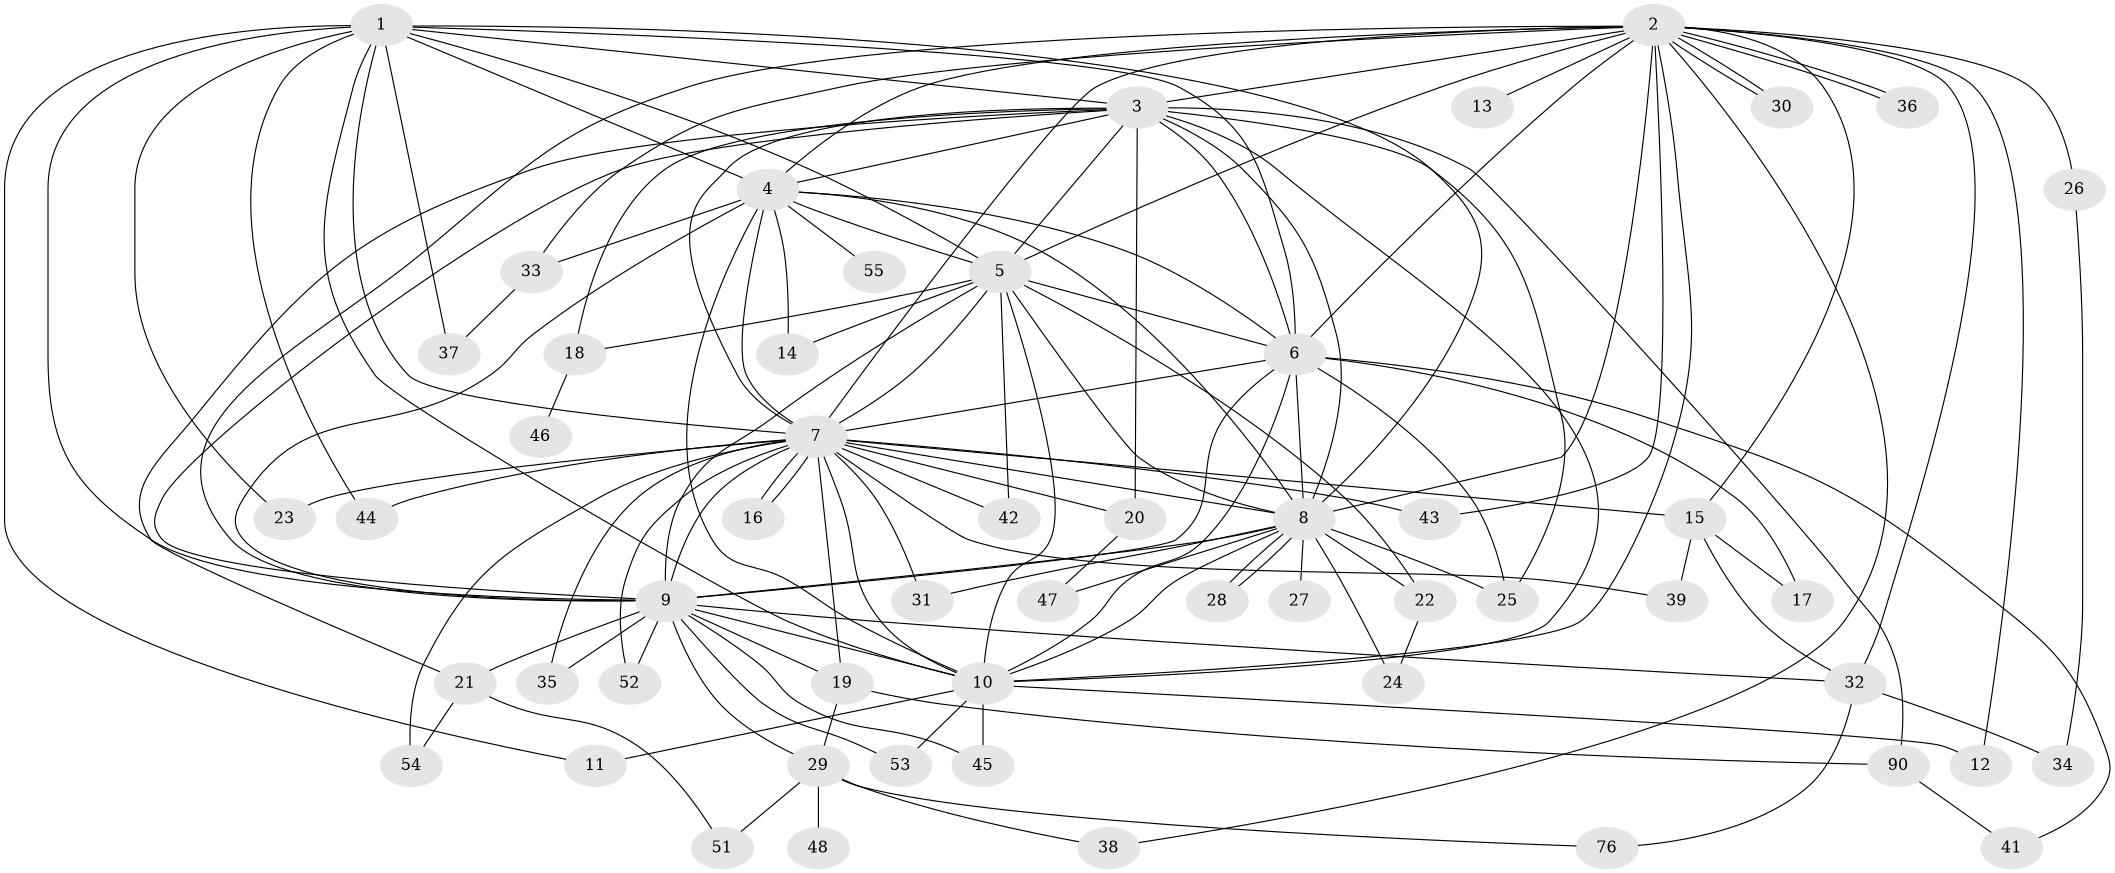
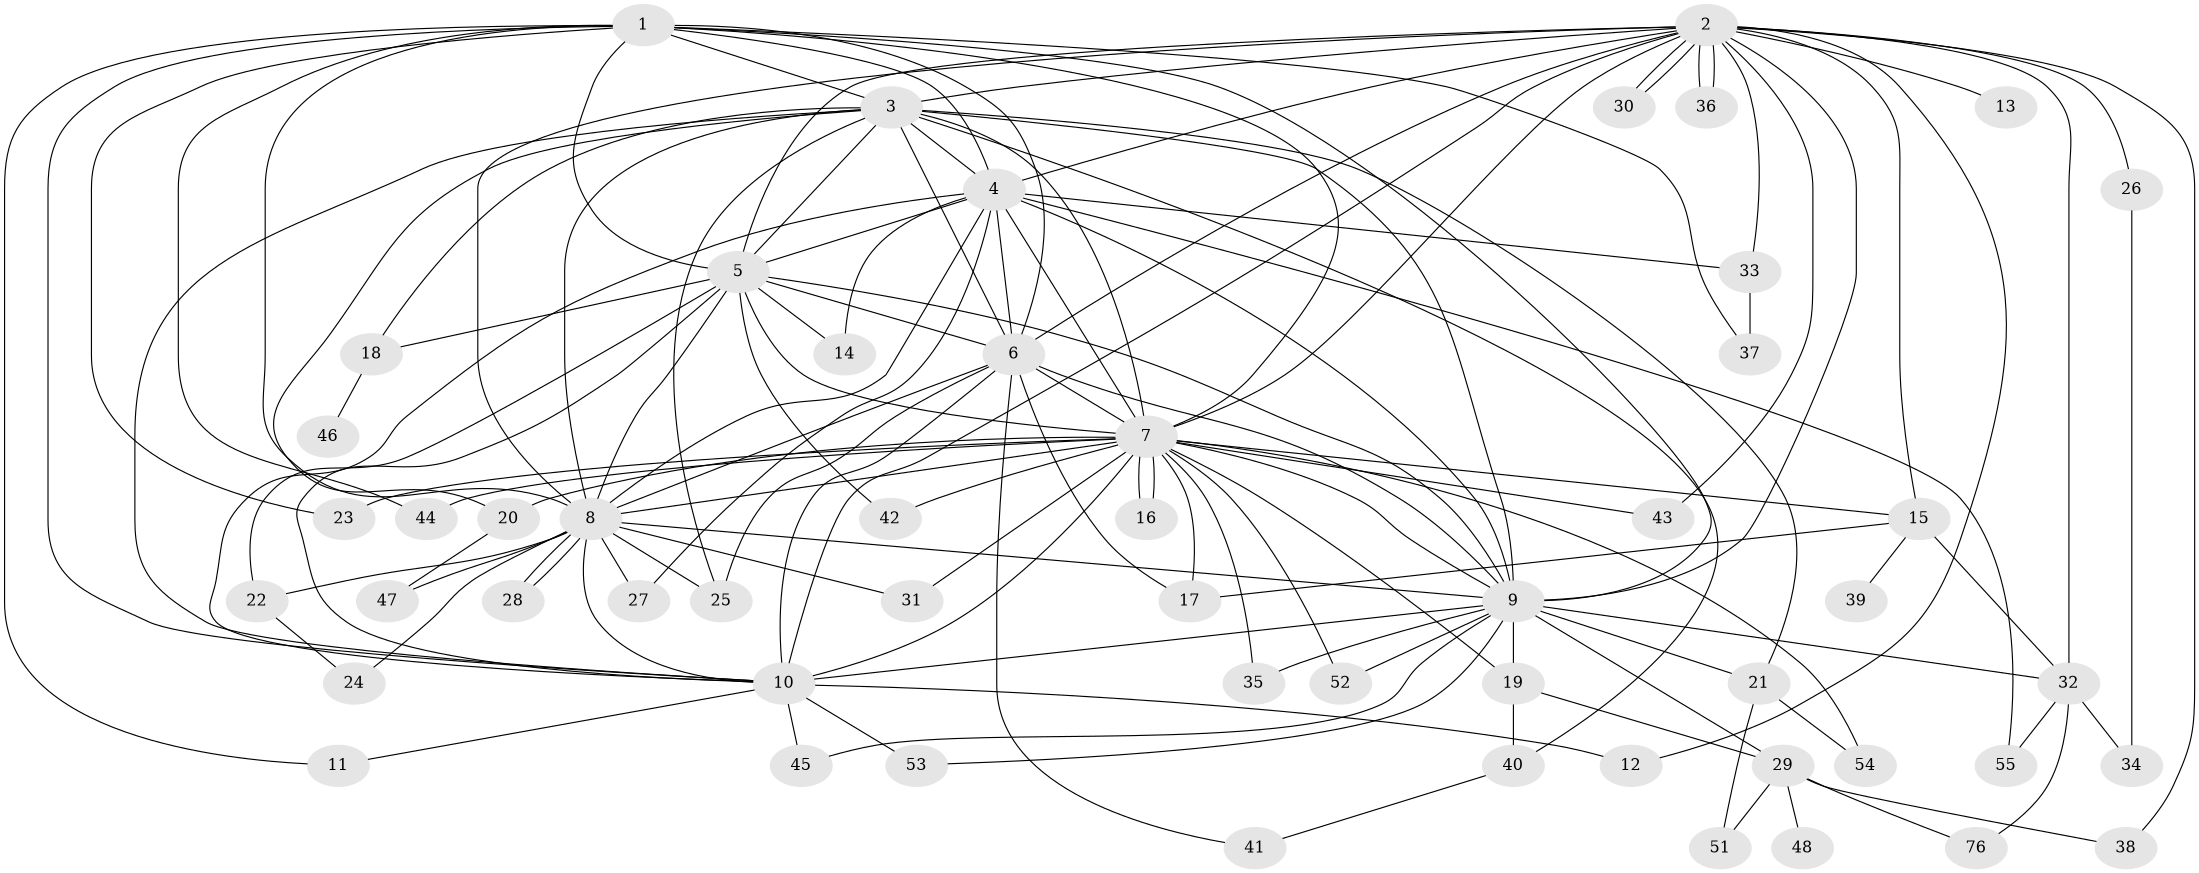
none -> (859, 406)
(1228, 569) -> (1191, 514)
none -> (2037, 725)
(1899, 766) -> (1513, 766)
